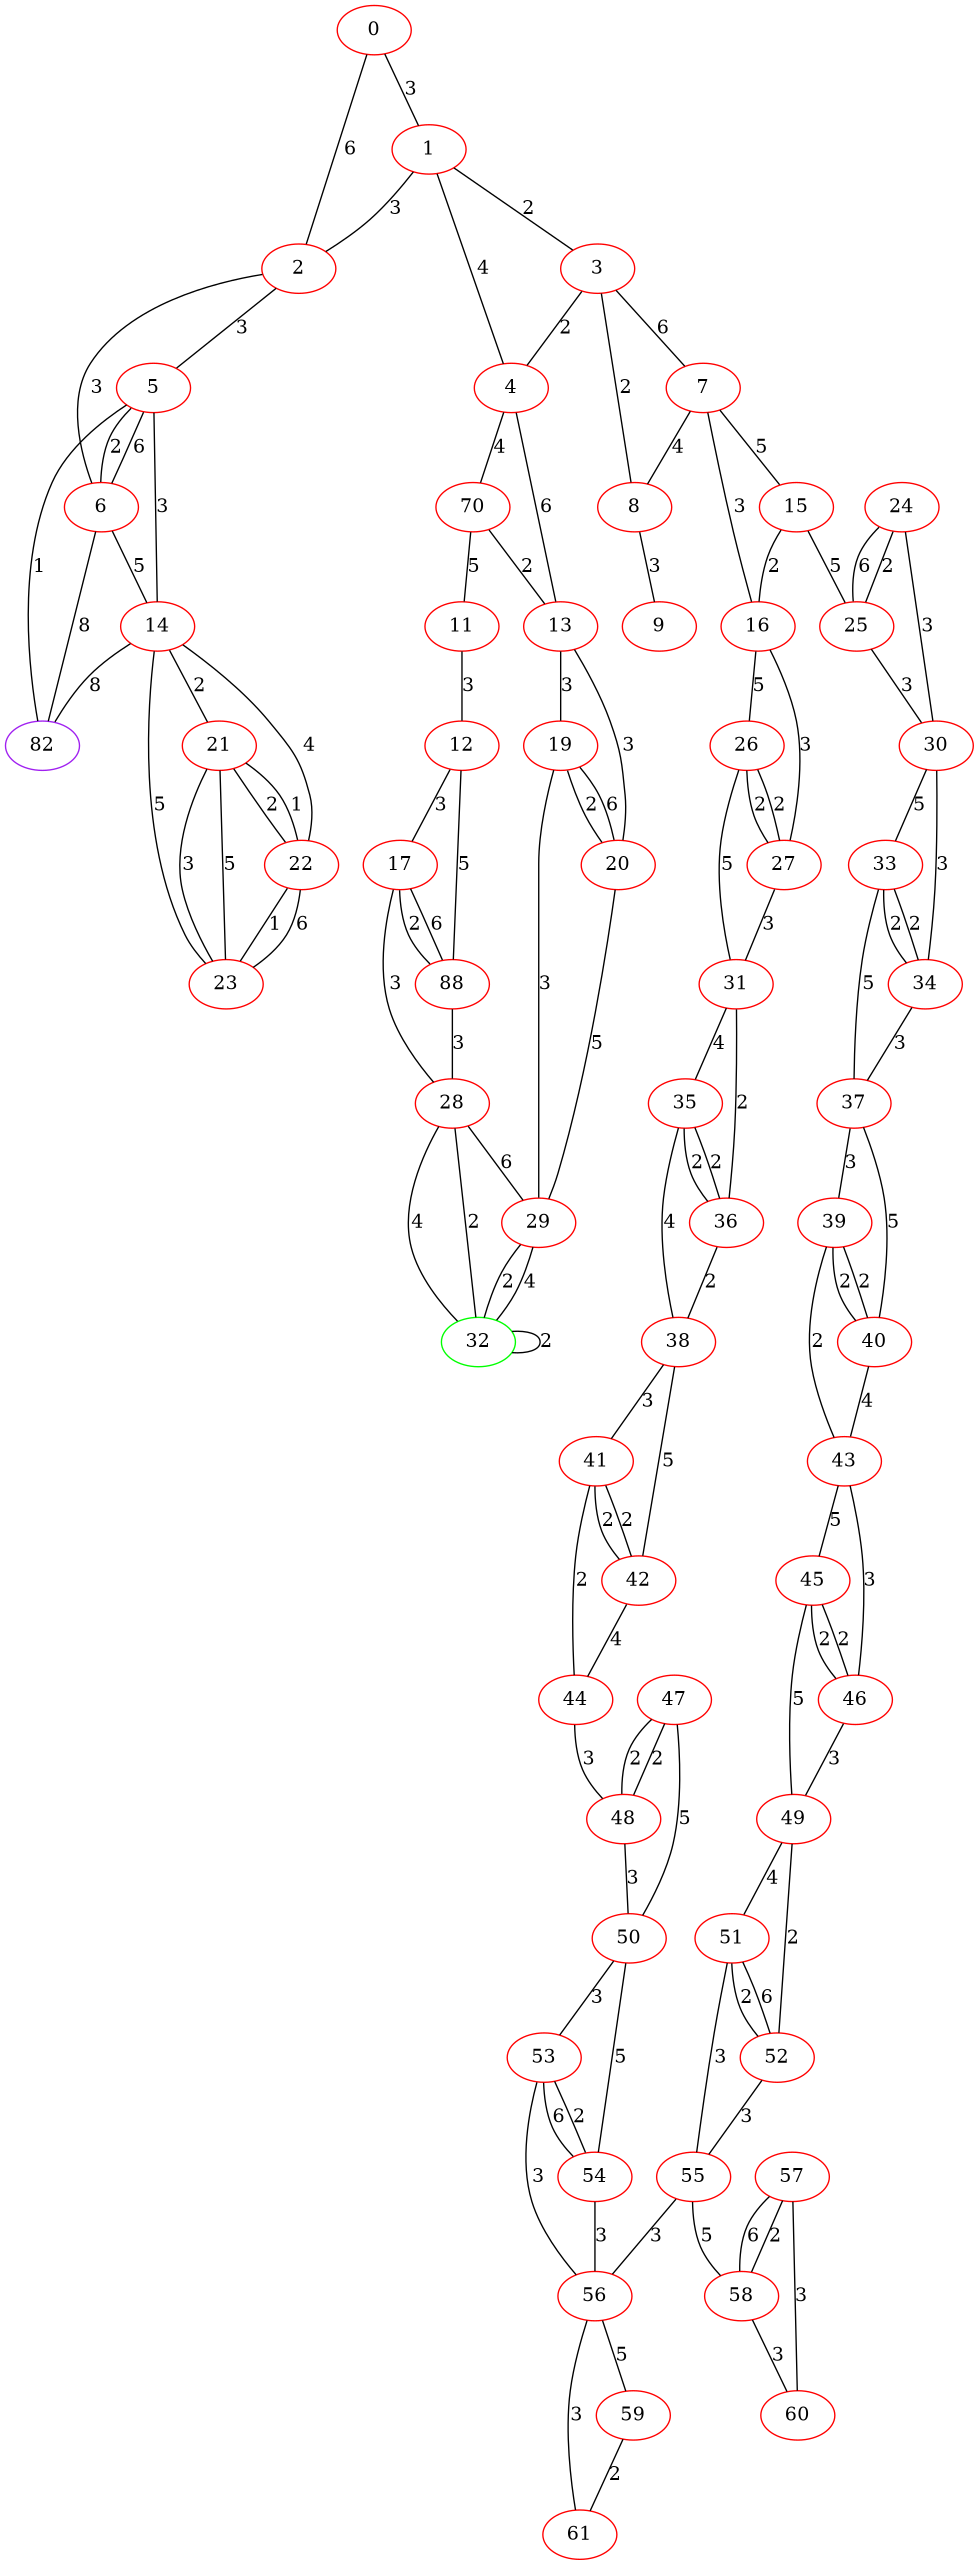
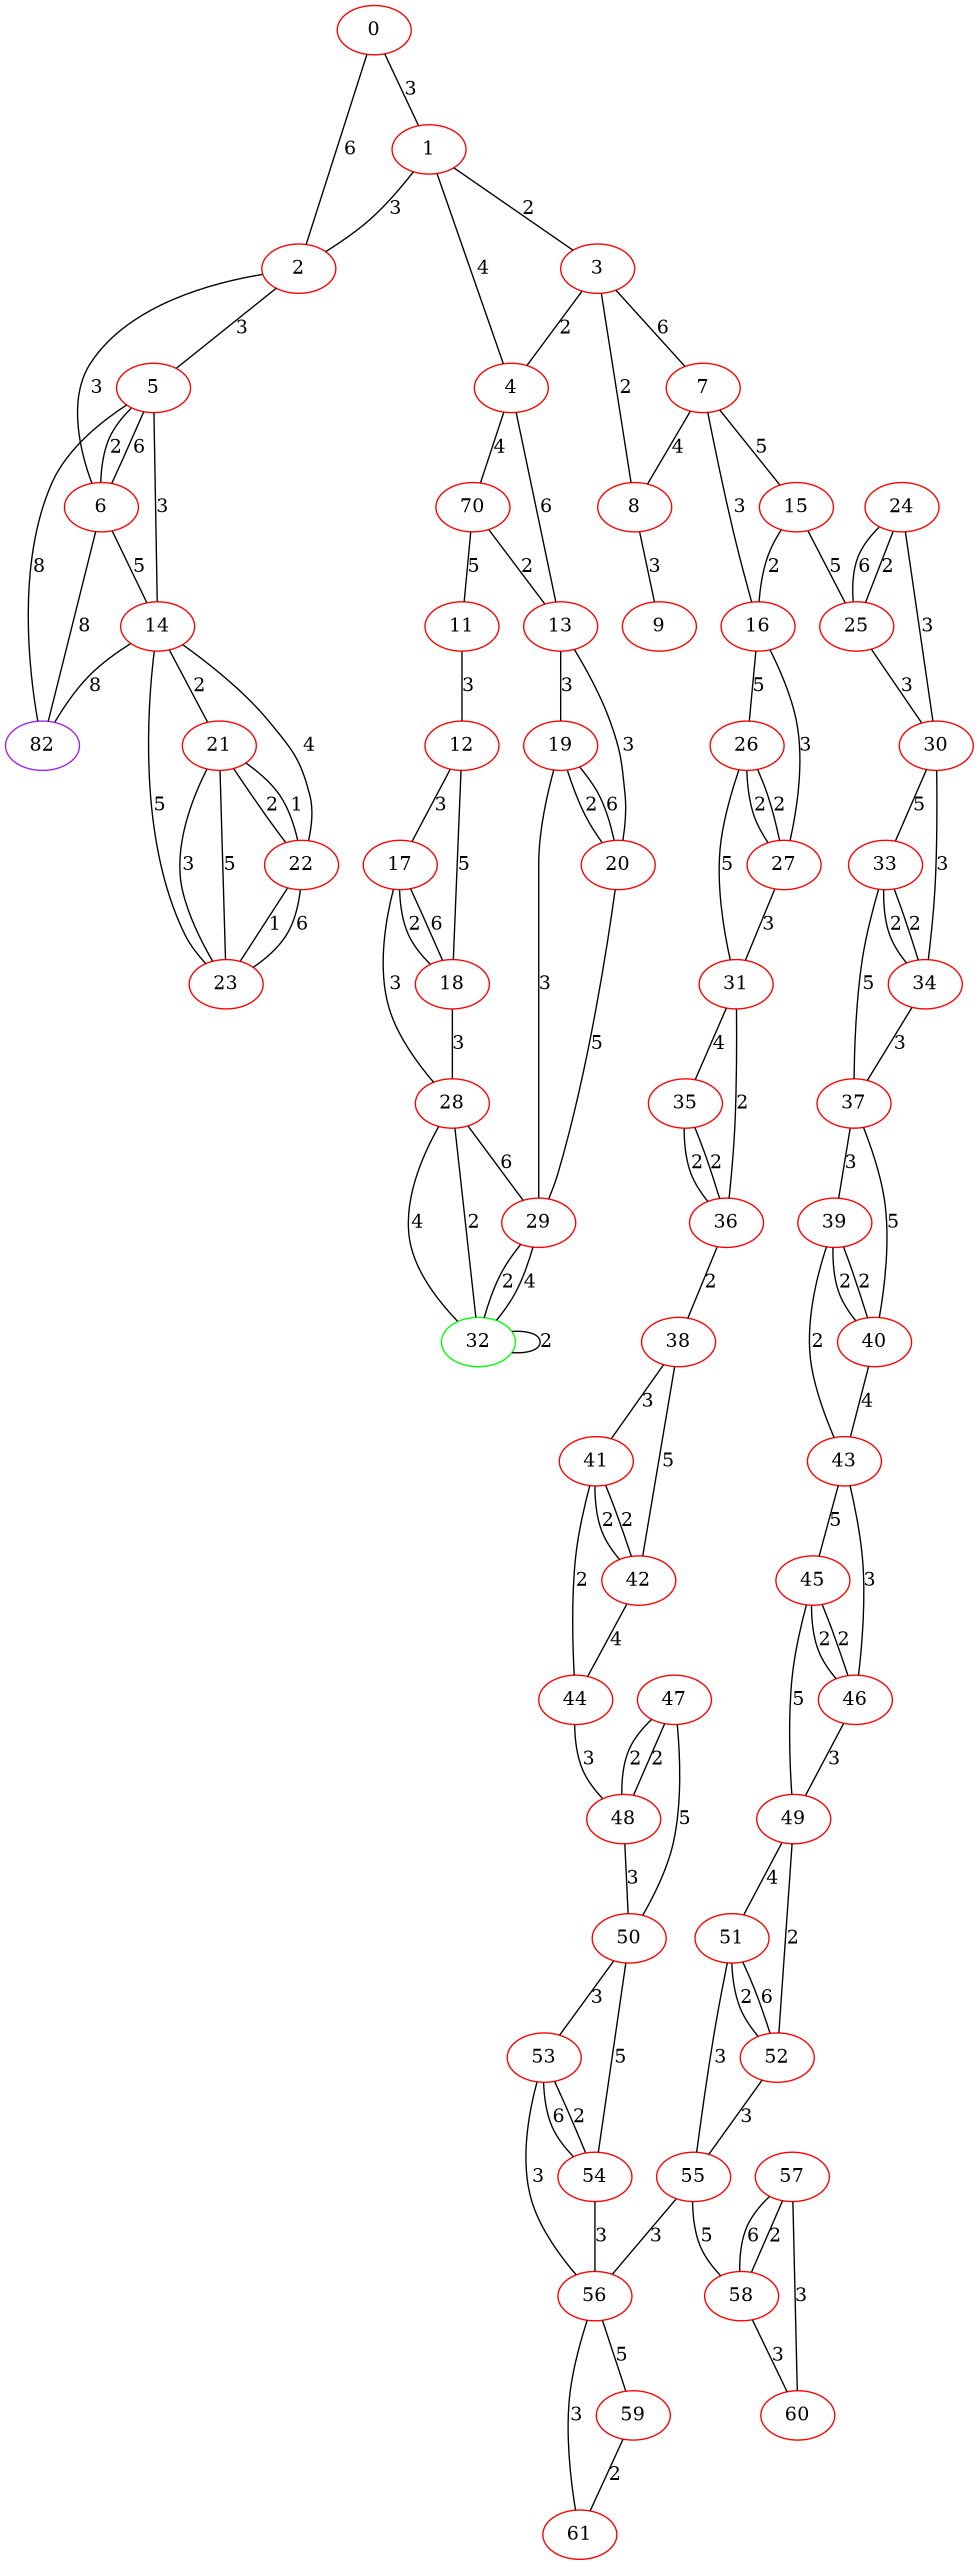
(40, 567) -> (40, 567)
(452, 984) -> (452, 984)
(662, 1222) -> none
